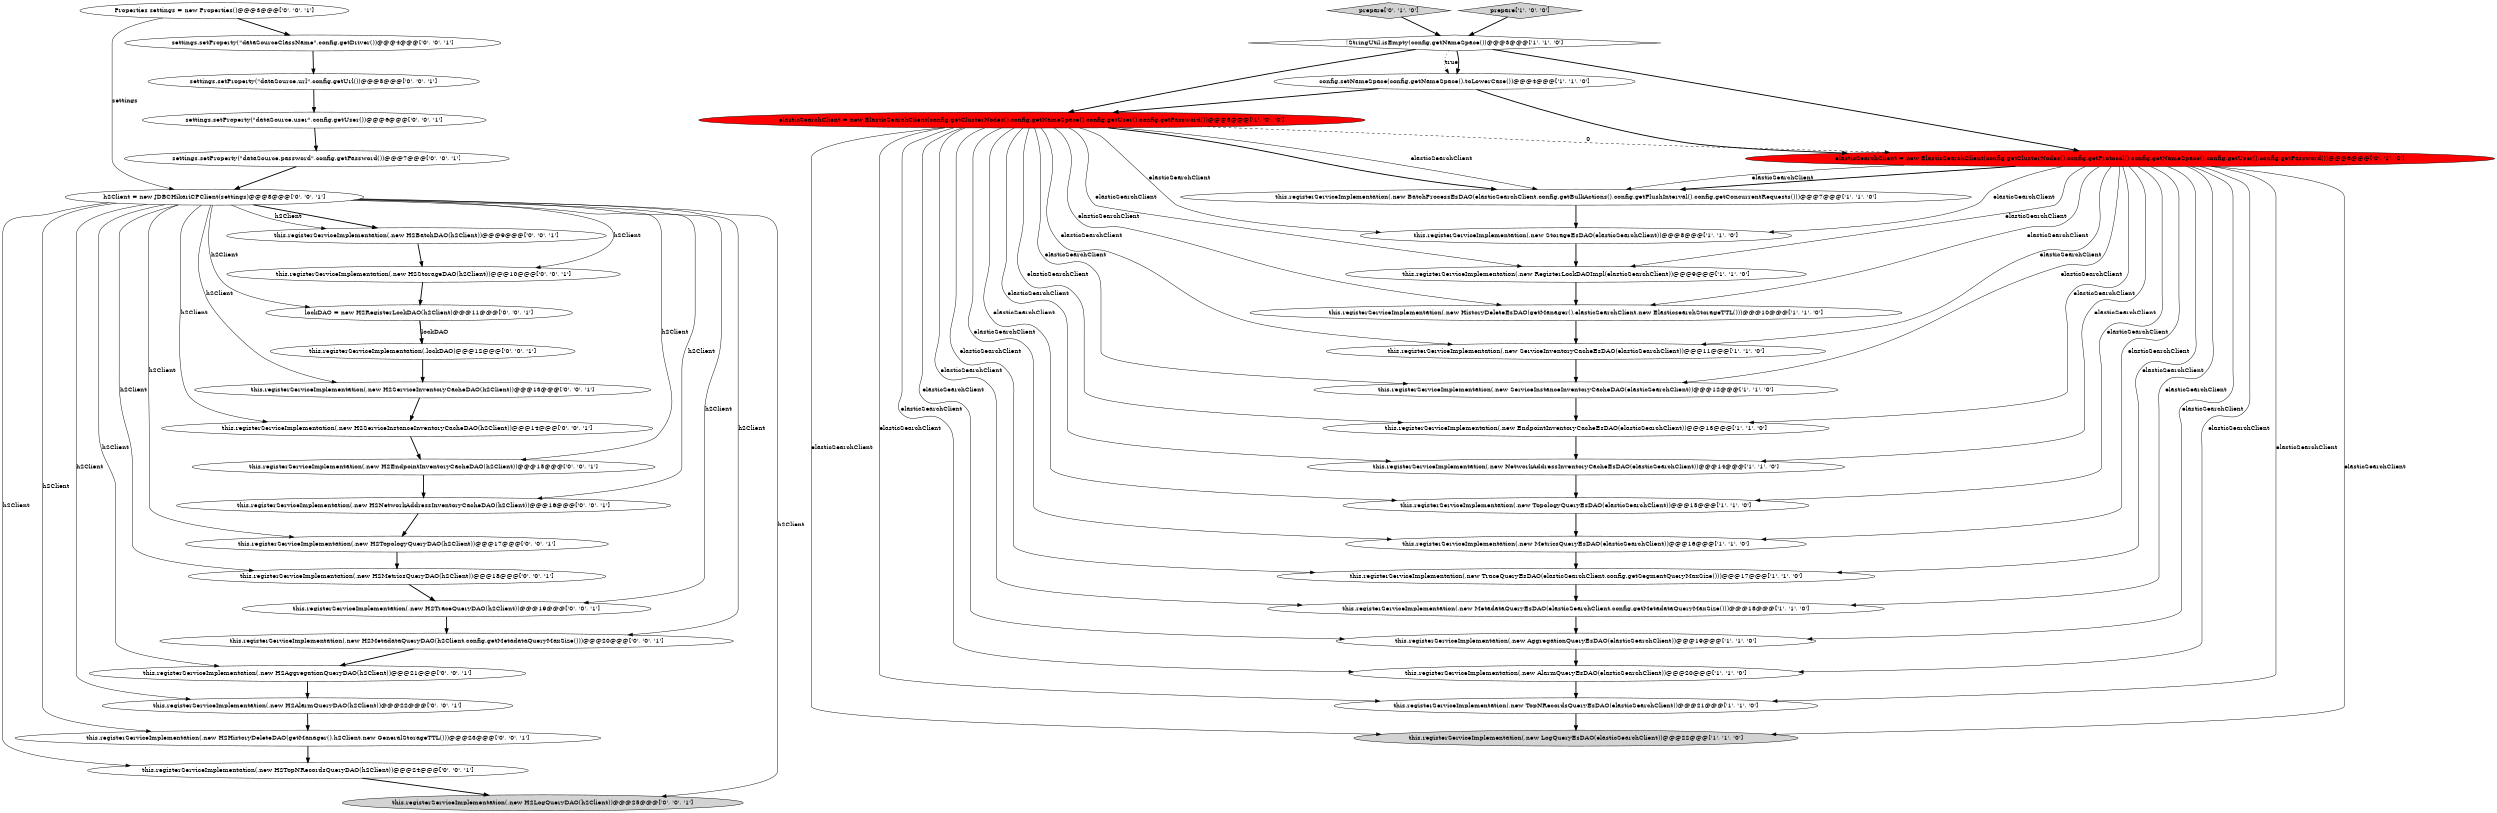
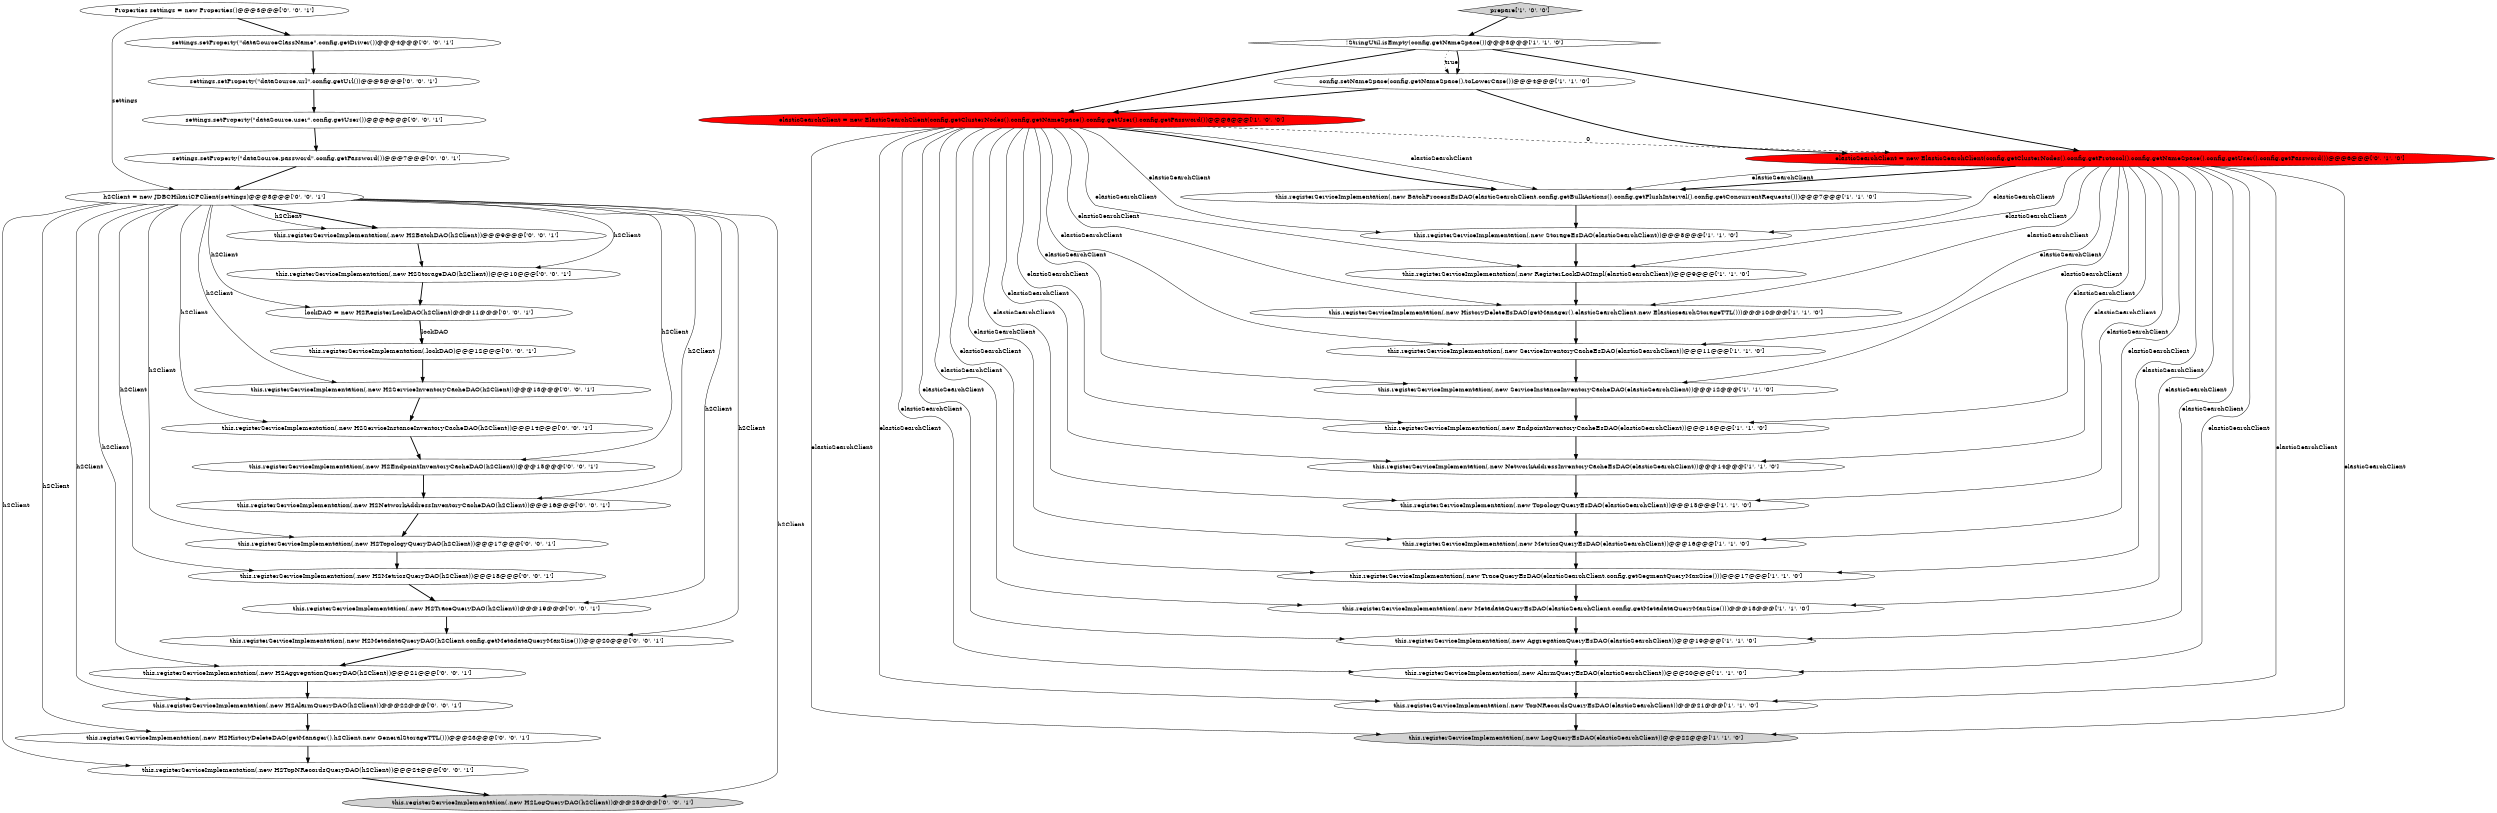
(1389, 11) -> none
